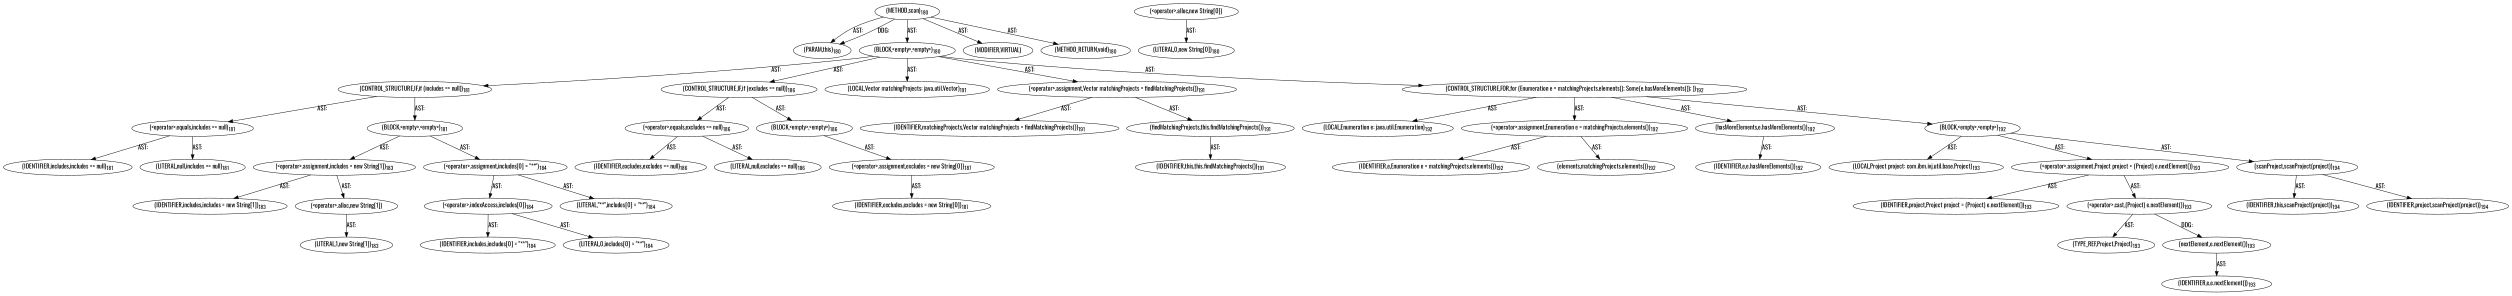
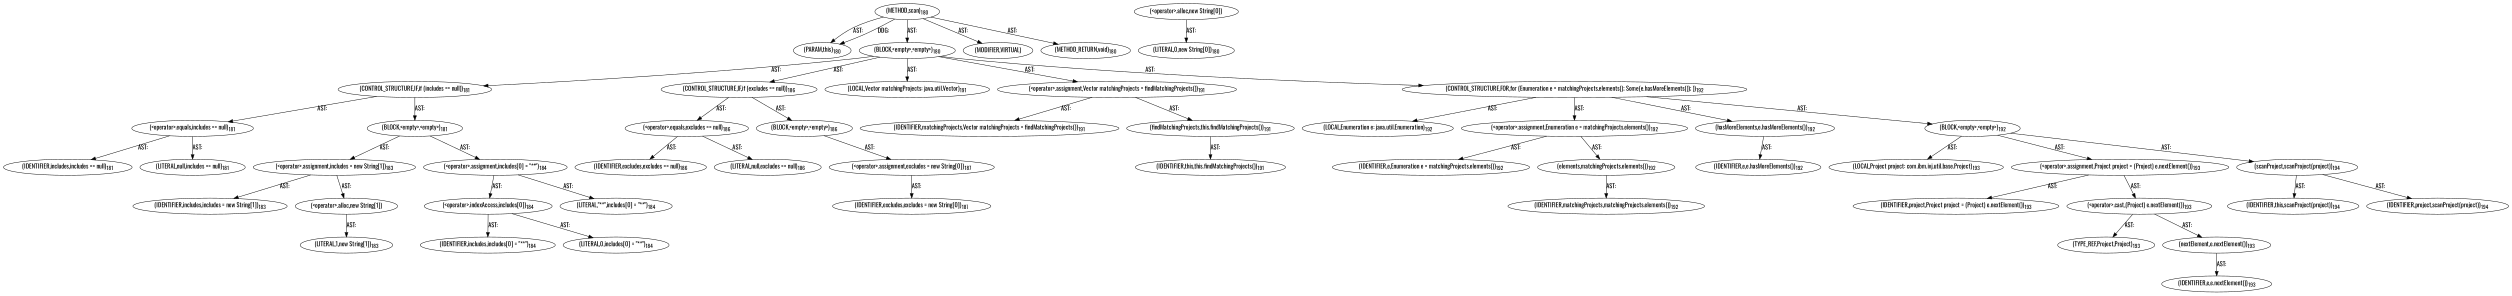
none -> (1606, 206)
(2188, 226) -> (2188, 226)
